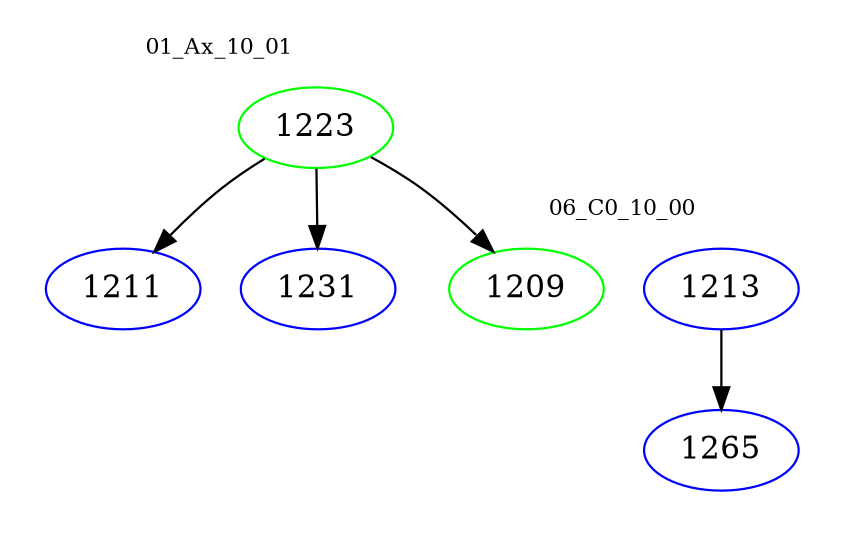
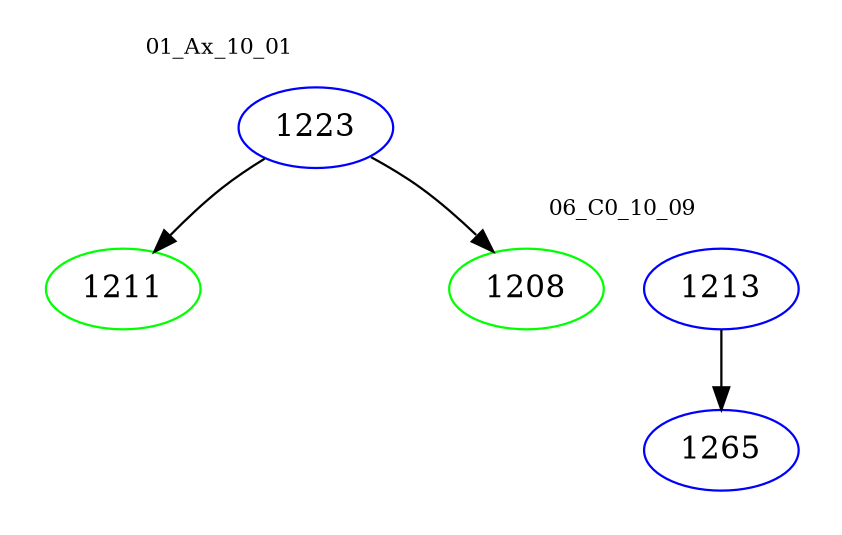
(316, 128) -> (316, 128)
(623, 209) -> (623, 209)
(123, 289) -> (123, 289)
(318, 289) -> none
(526, 289) -> (526, 289)
